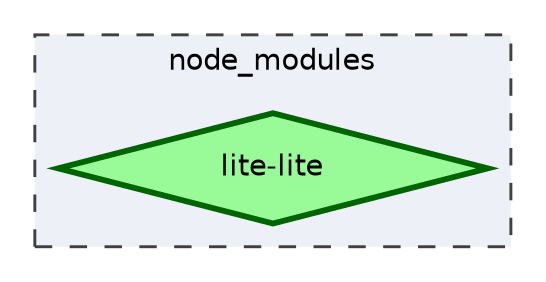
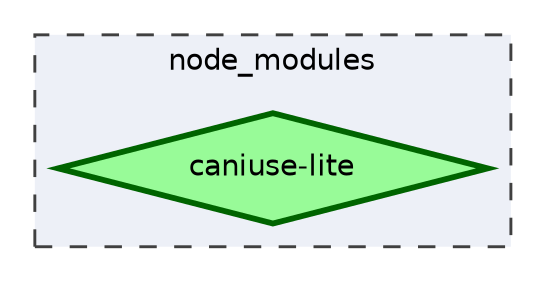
(273, 168) -> (273, 168)
